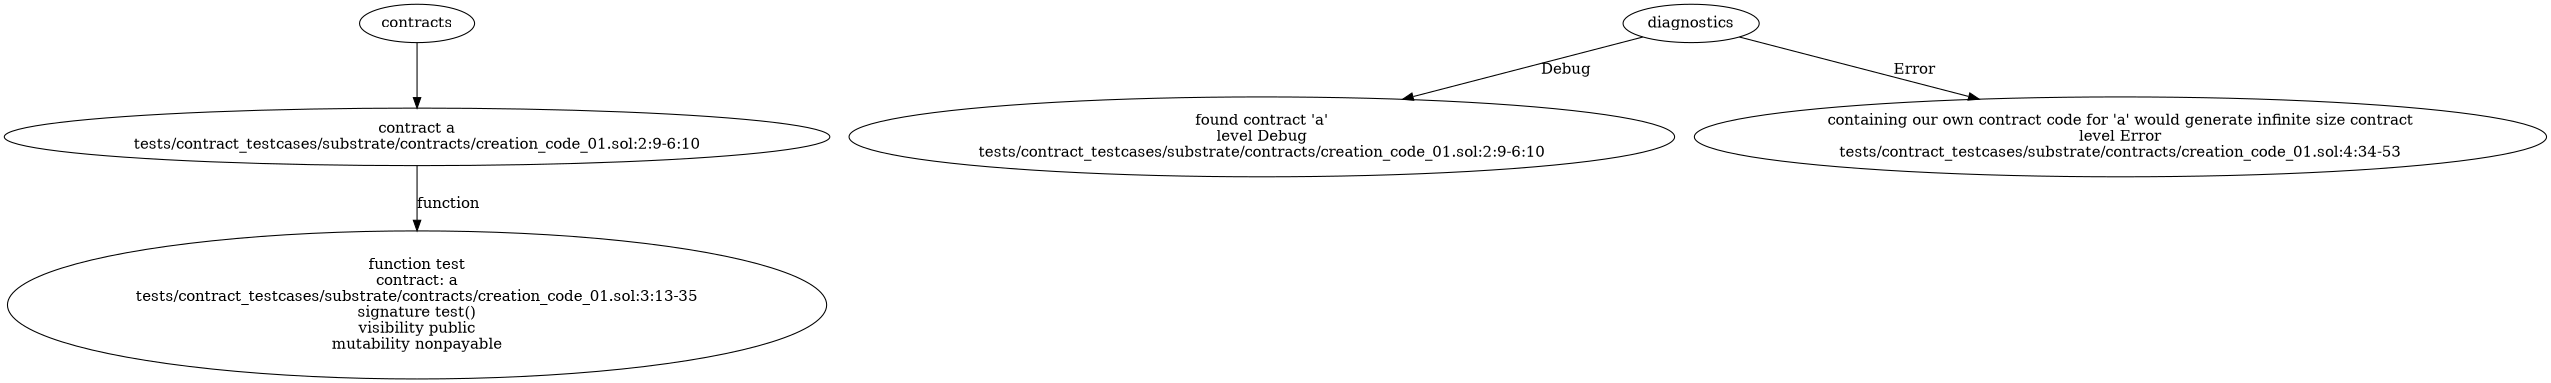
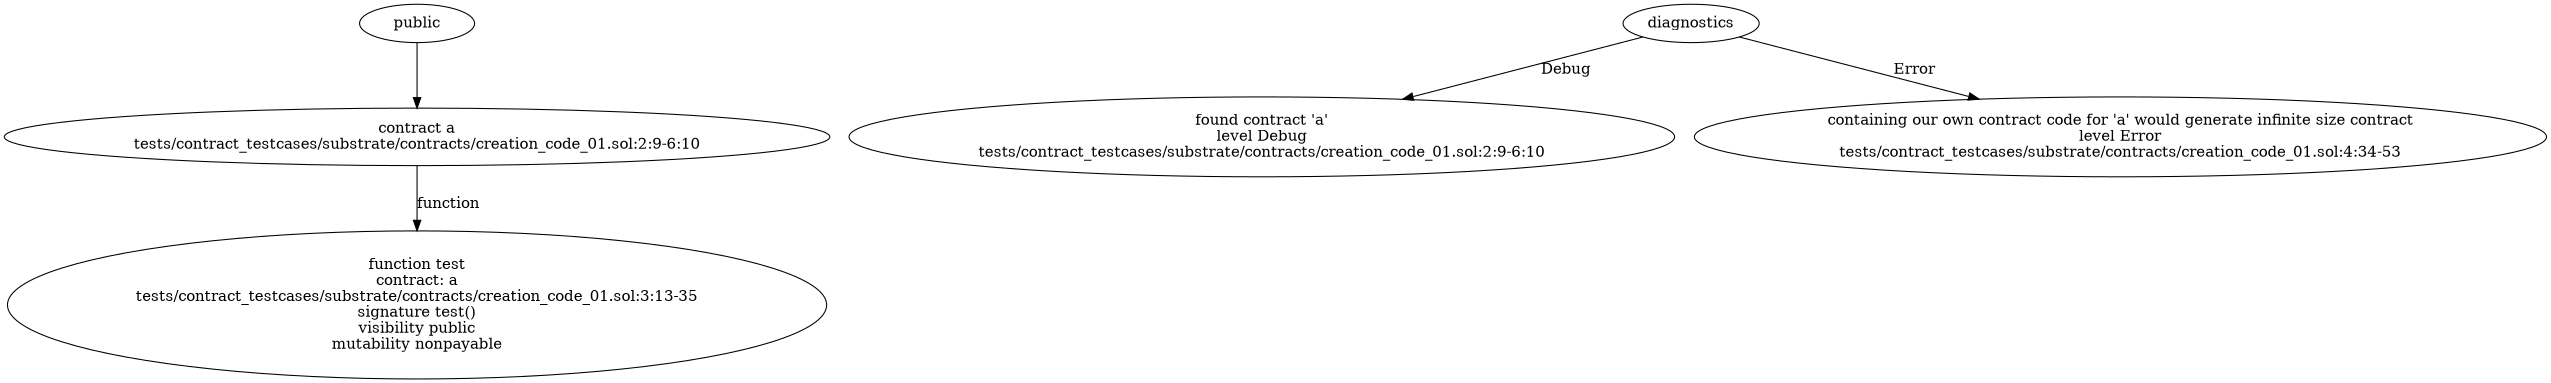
(417, 23) -> (417, 23)
